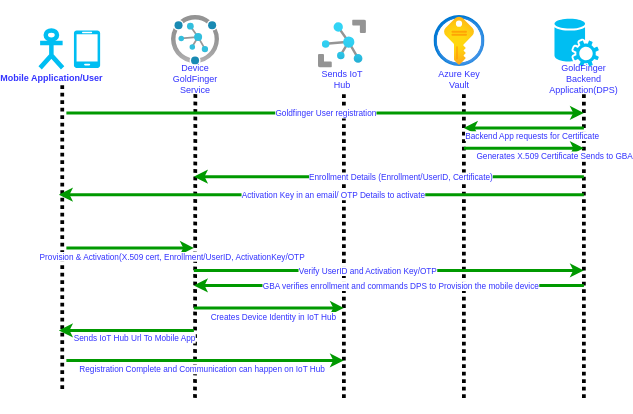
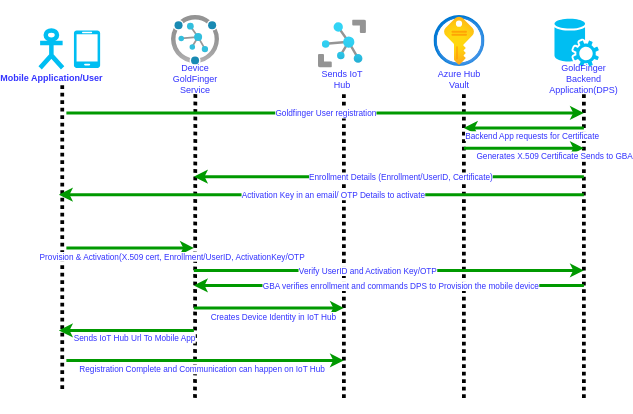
(459, 79) -> (459, 79)
